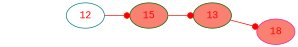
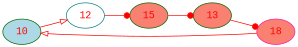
none -> (22, 32)
